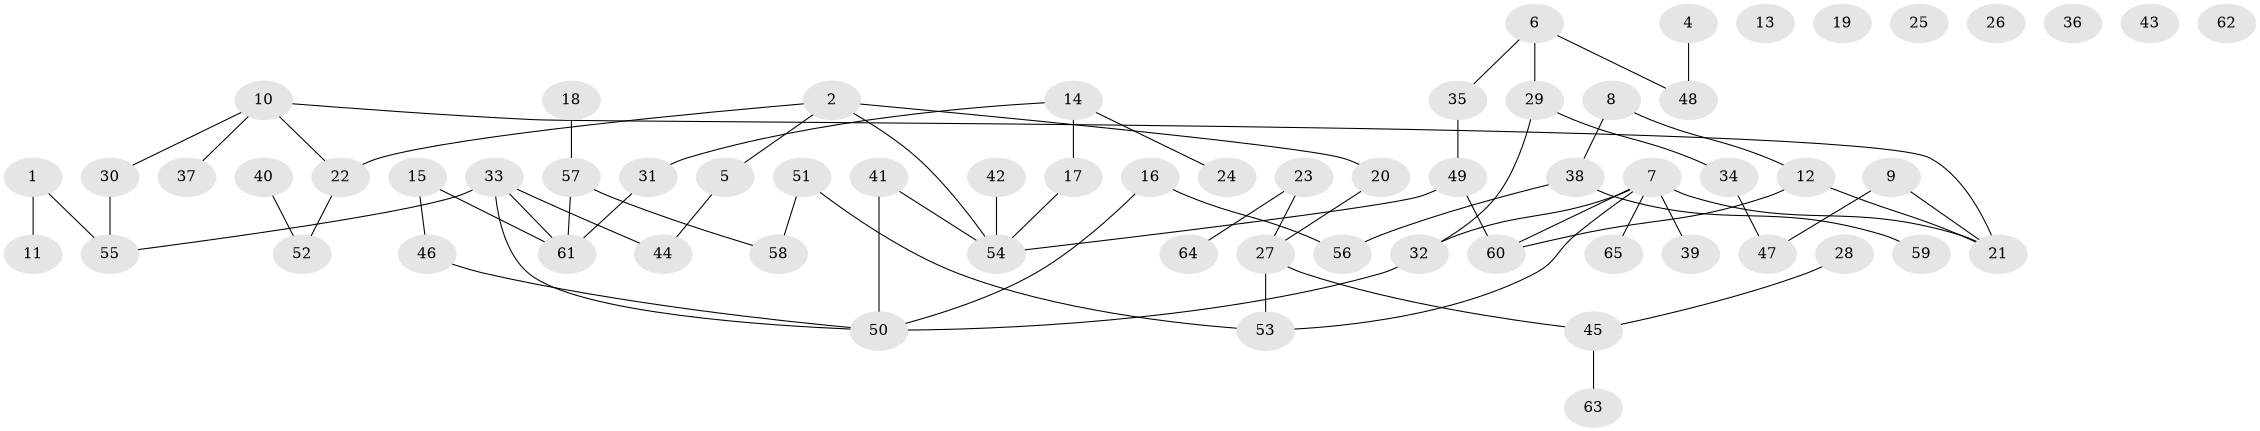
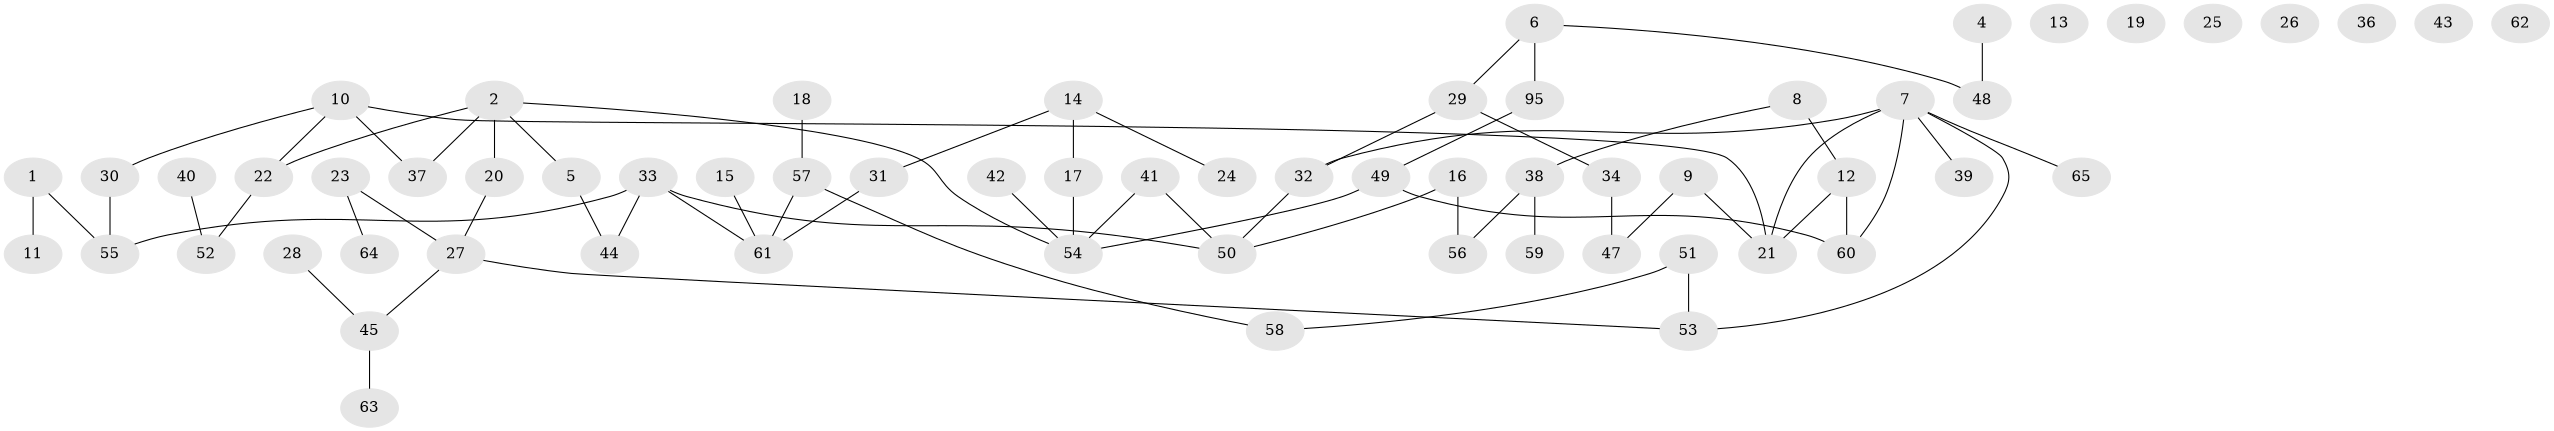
(1458, 100) -> (1535, 100)
none -> (456, 139)
(427, 254) -> none
